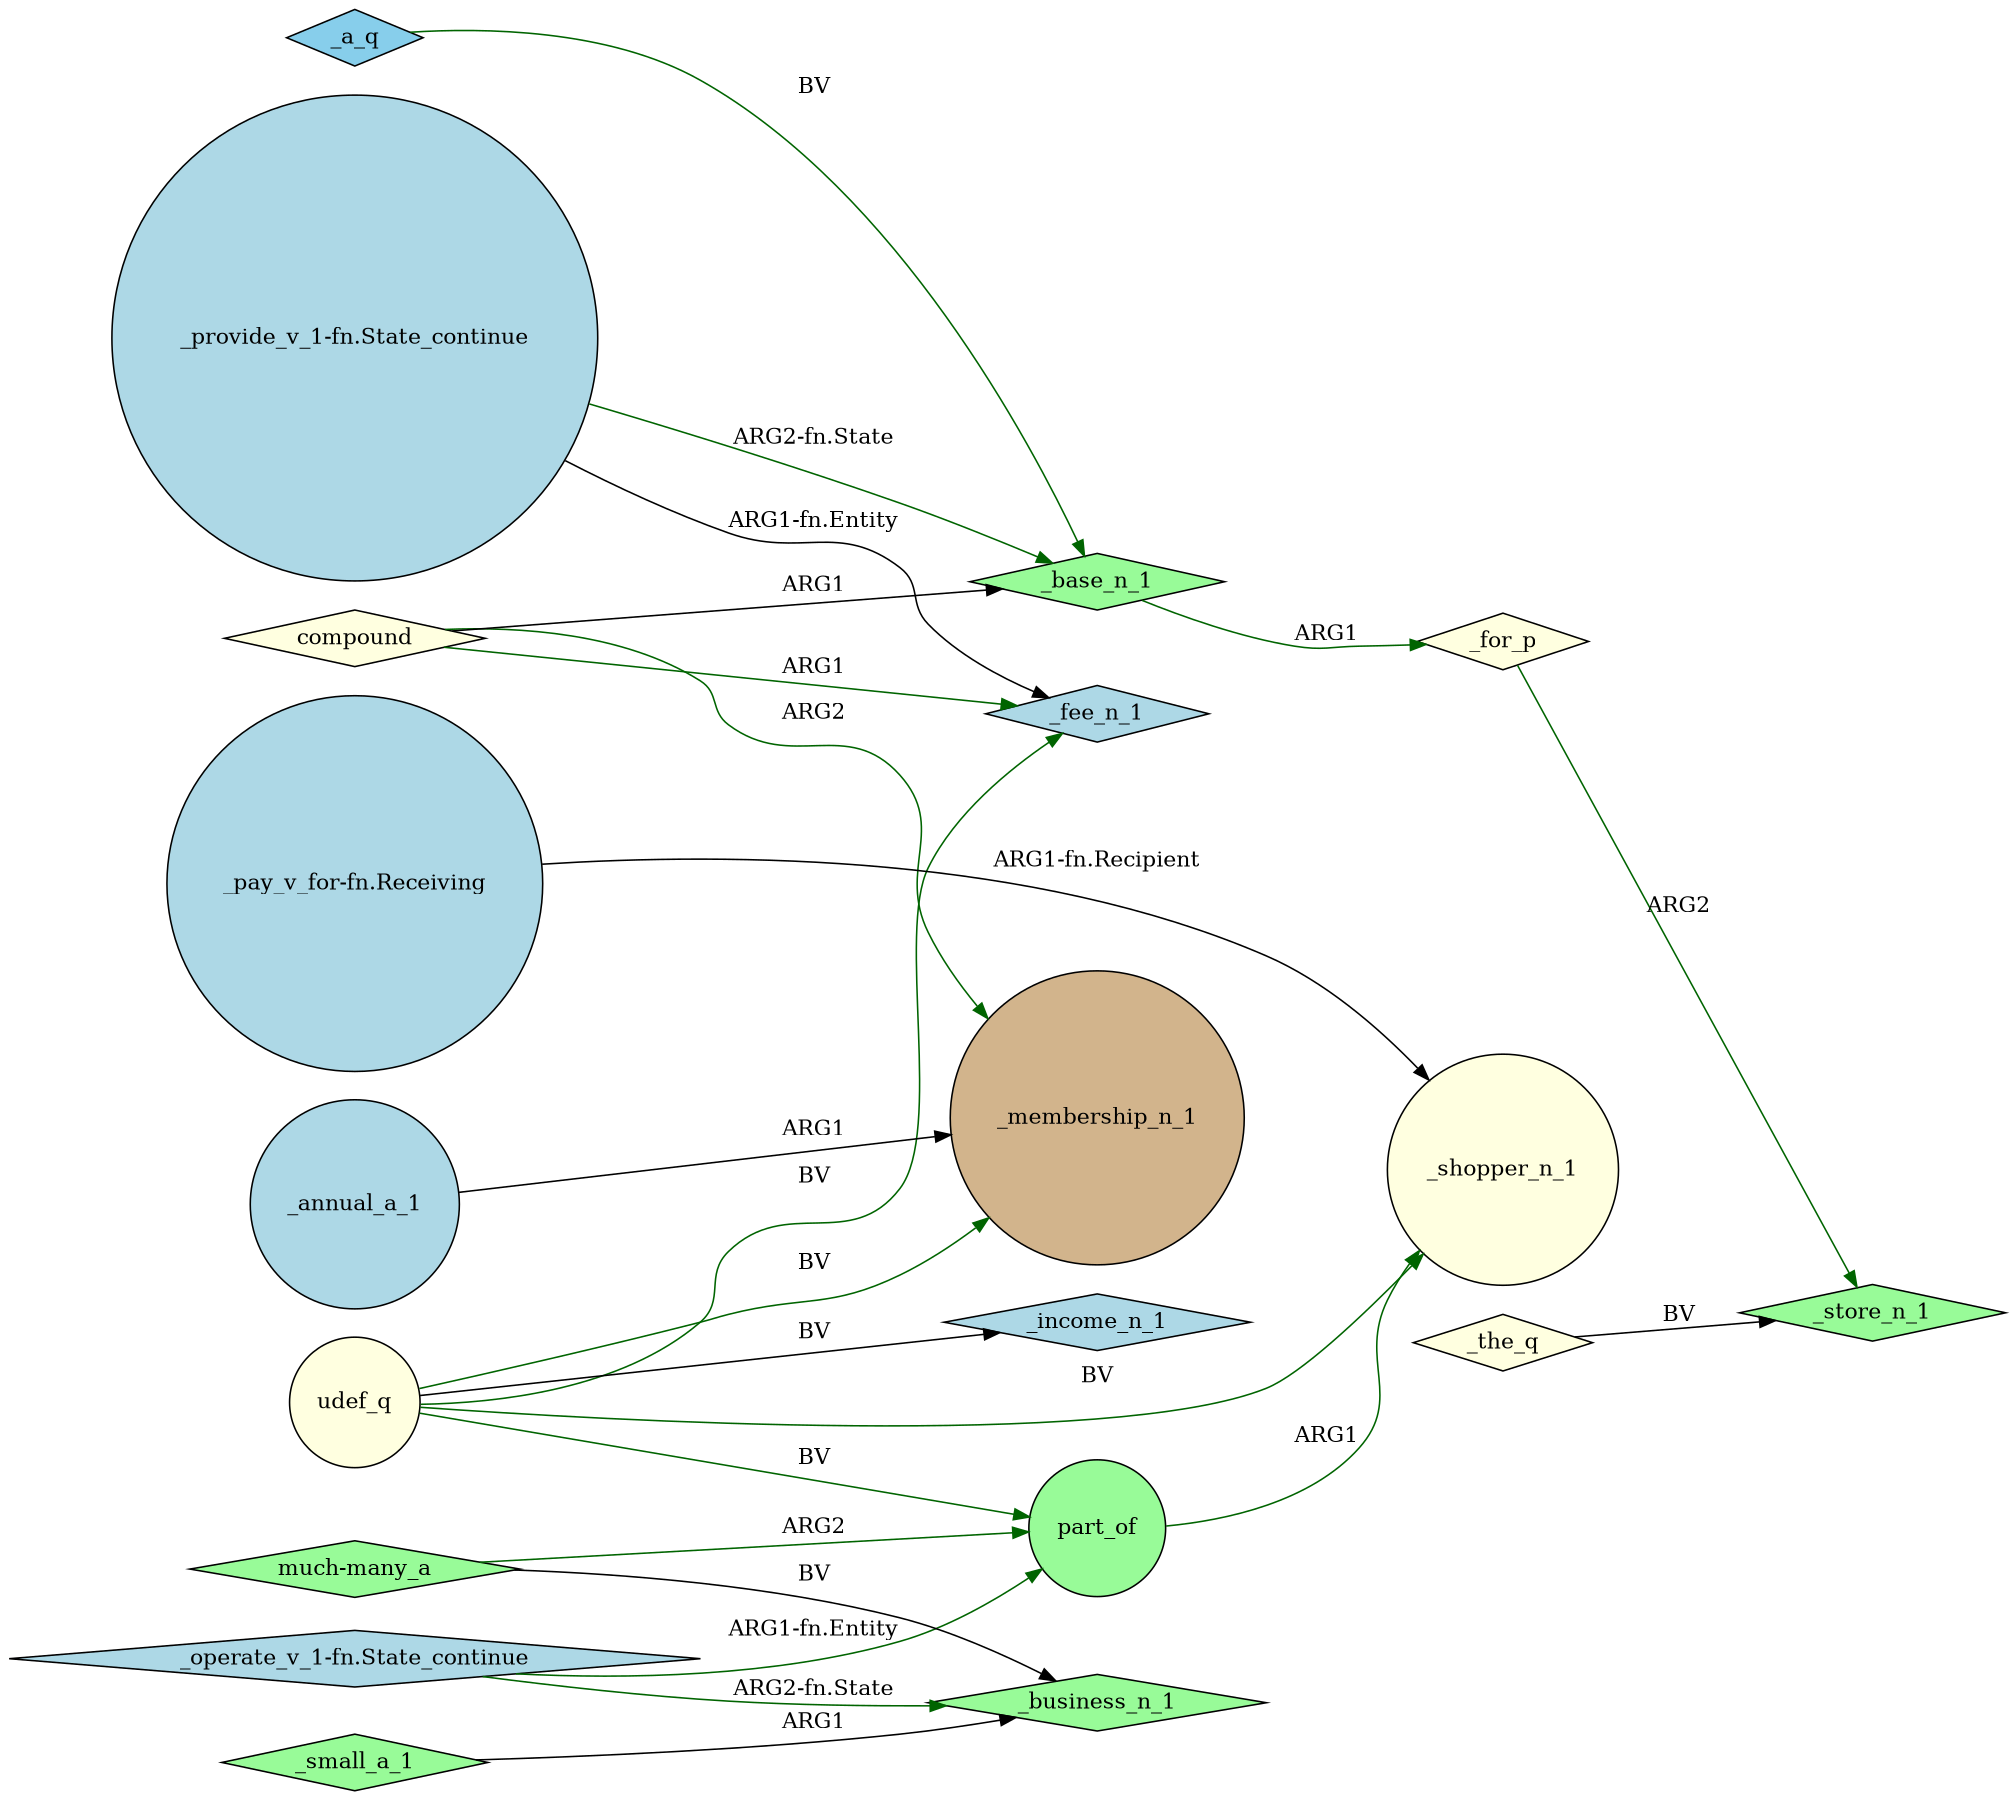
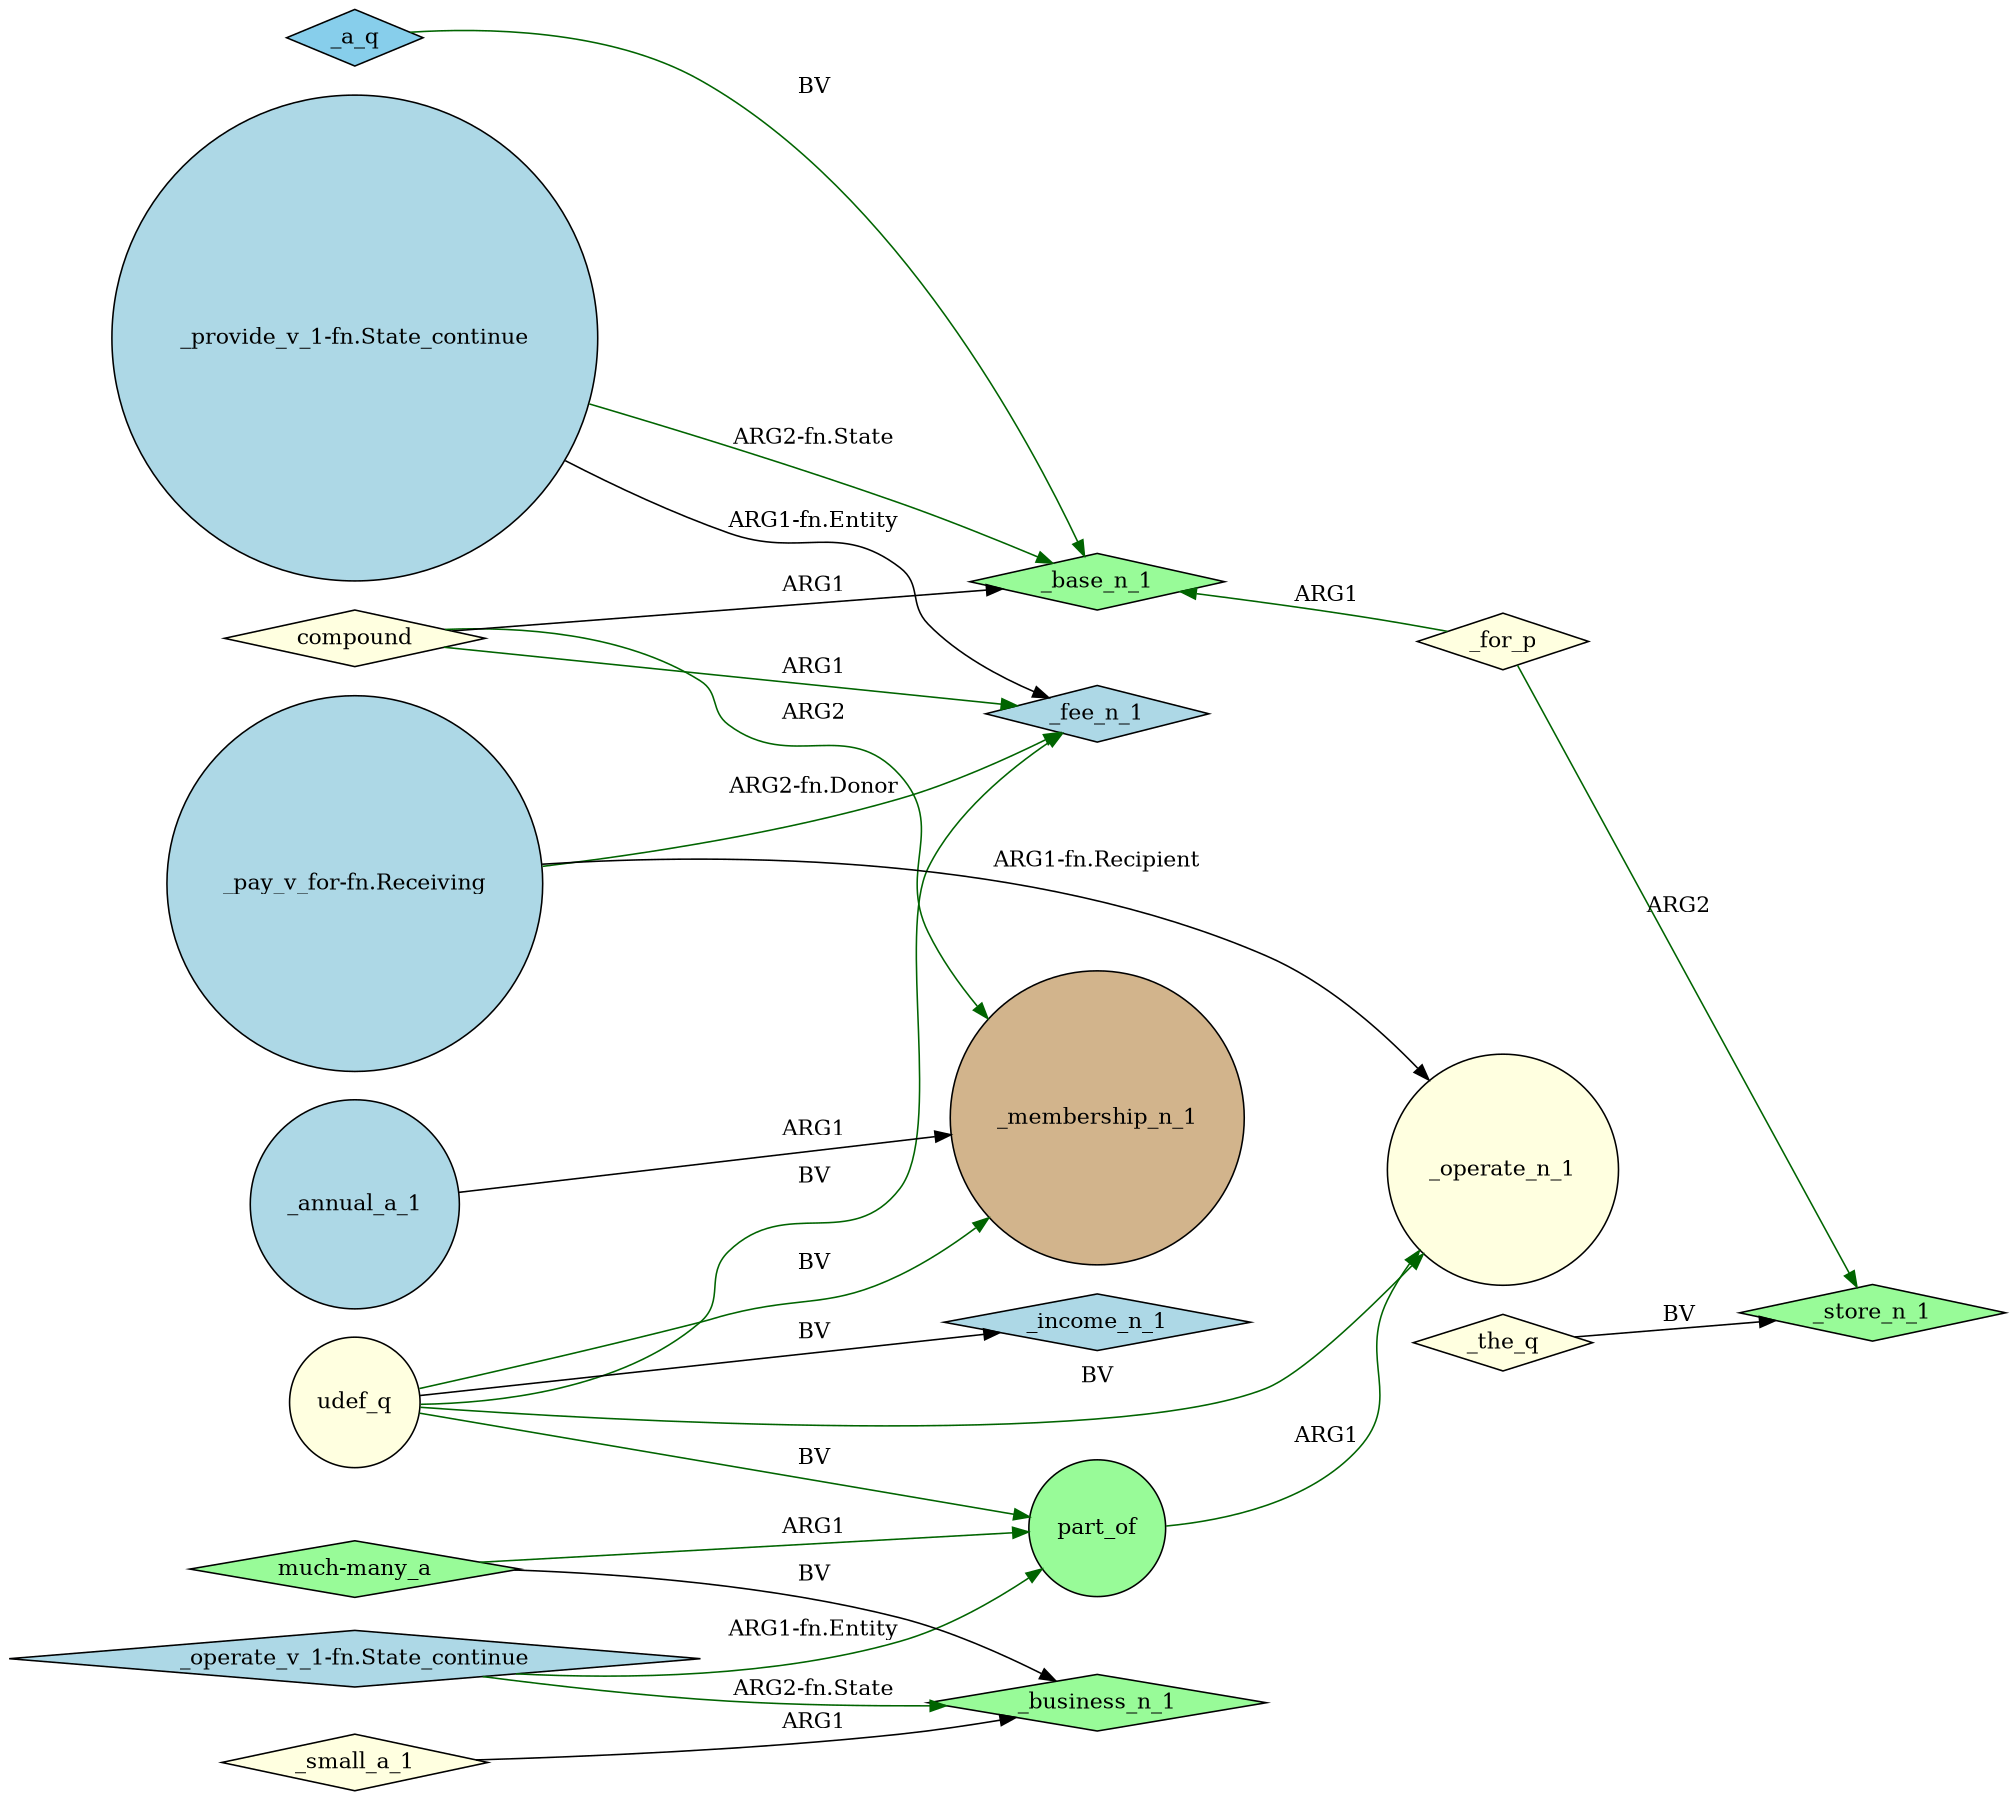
(1273, 642) -> (1322, 611)
none -> (800, 824)
(1503, 1170) -> (1503, 1170)
(814, 1527) -> (814, 1527)
(355, 1762) -> (355, 1762)
